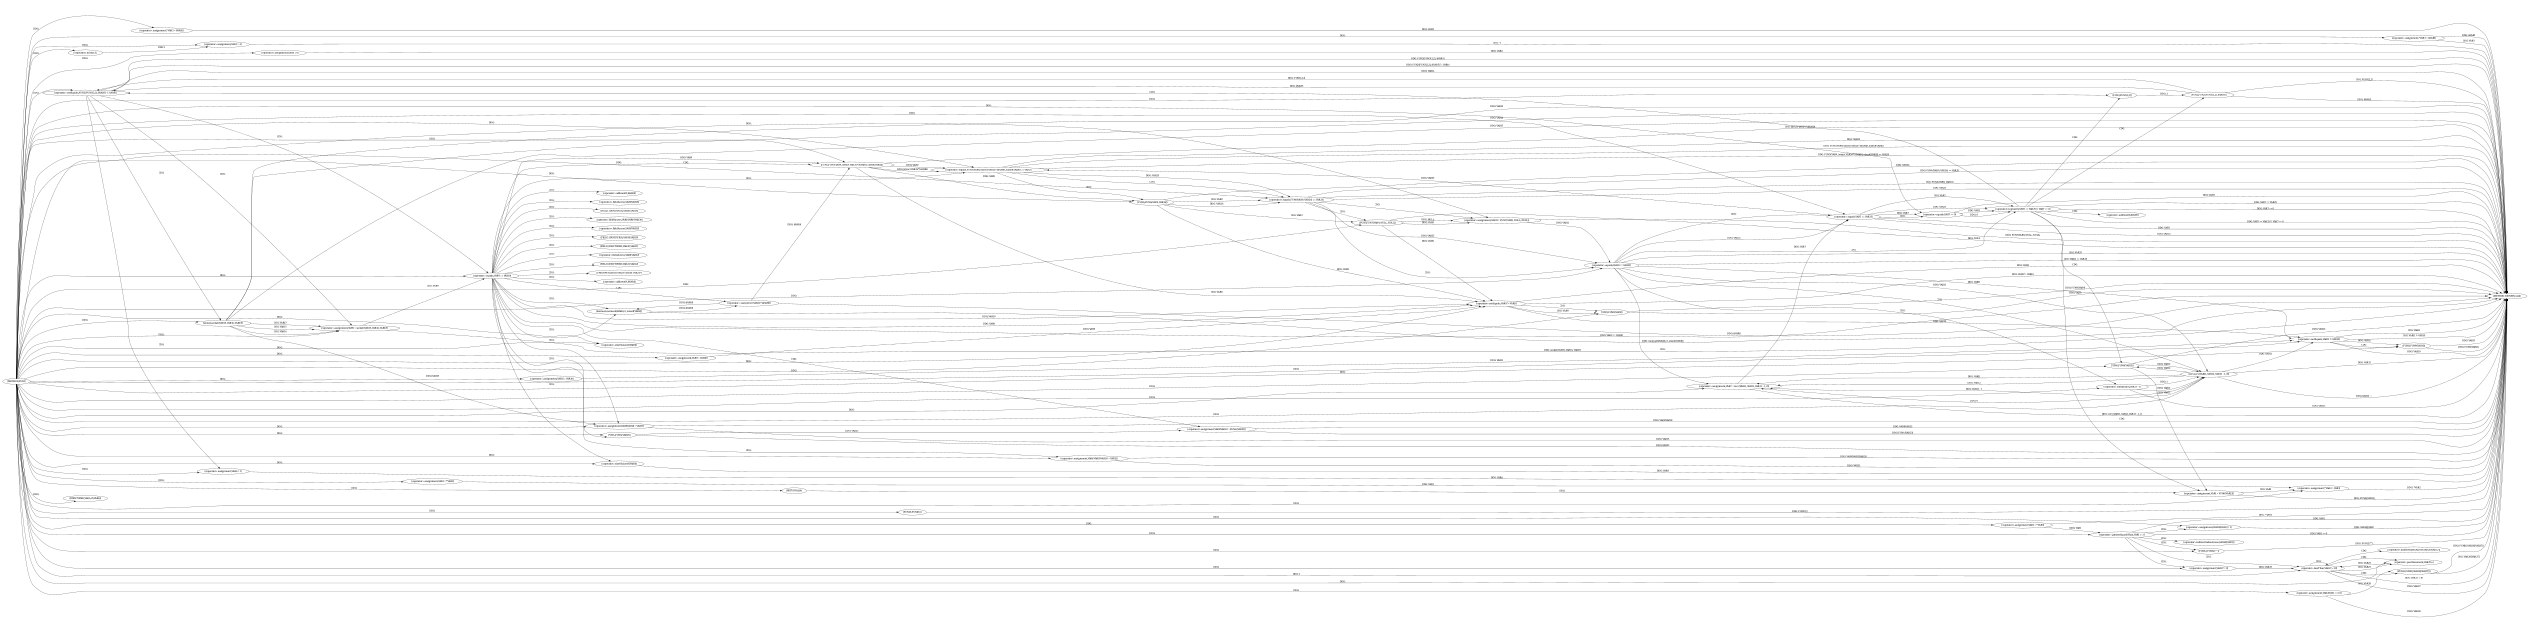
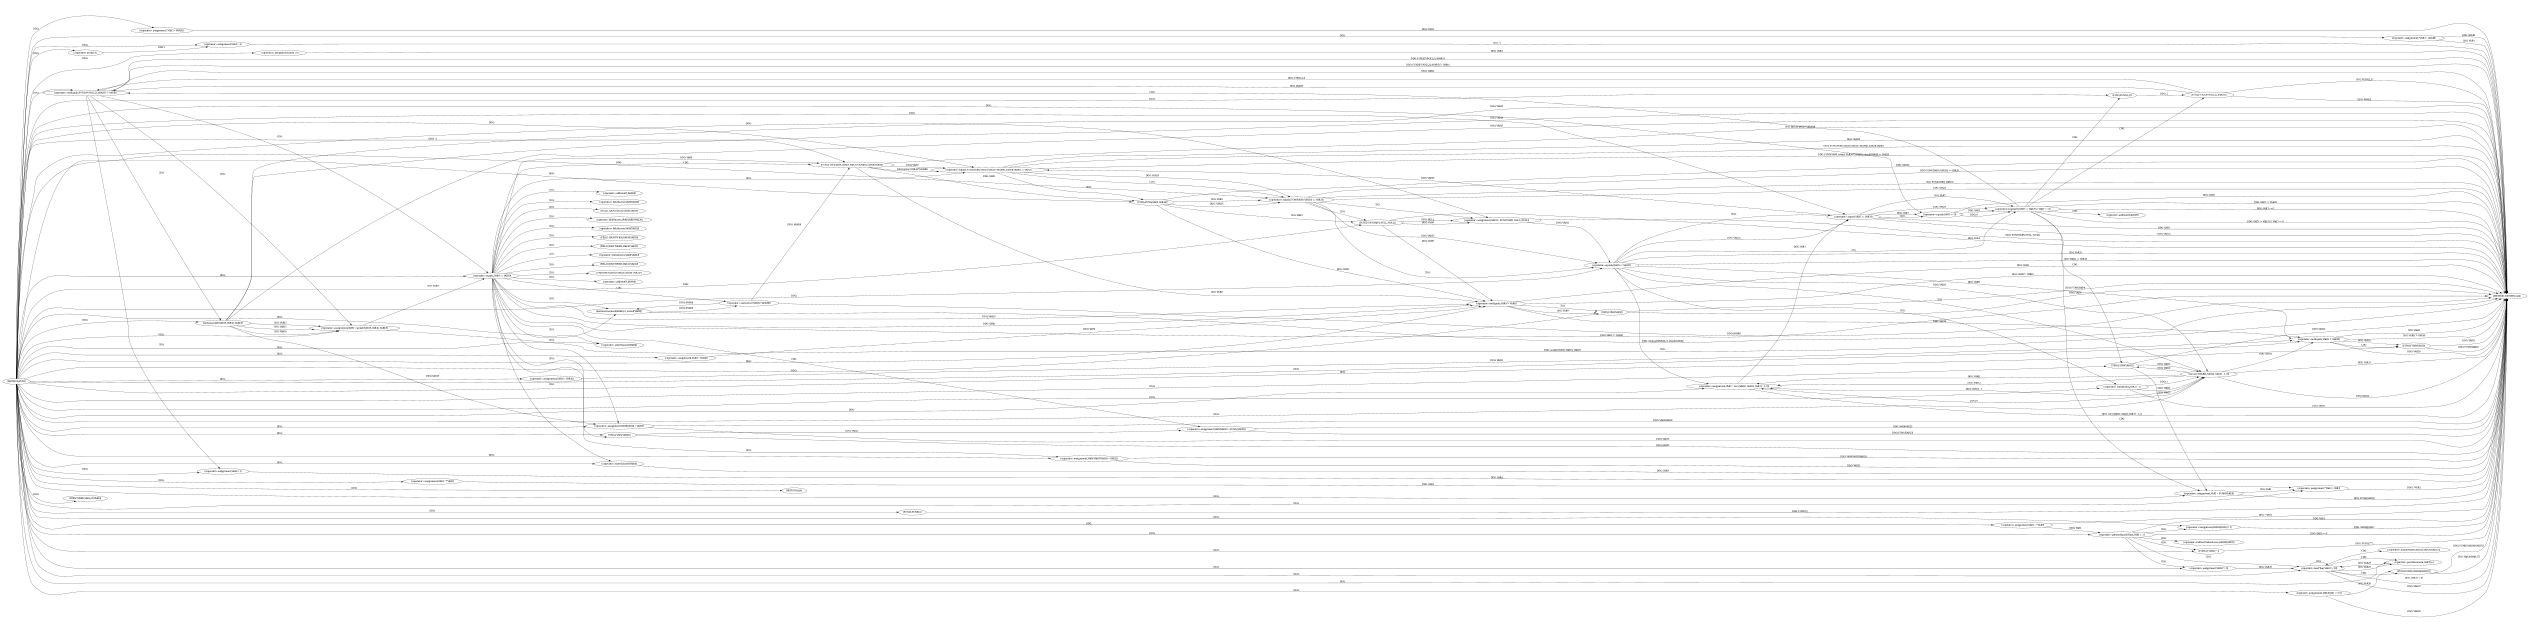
(433, 139) -> (433, 139)
(1490, 492) -> (1057, 498)
(1297, 574) -> (1297, 574)
